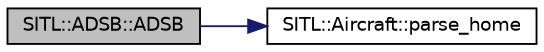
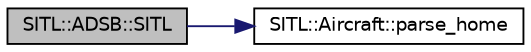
(104, 26) -> (97, 26)
